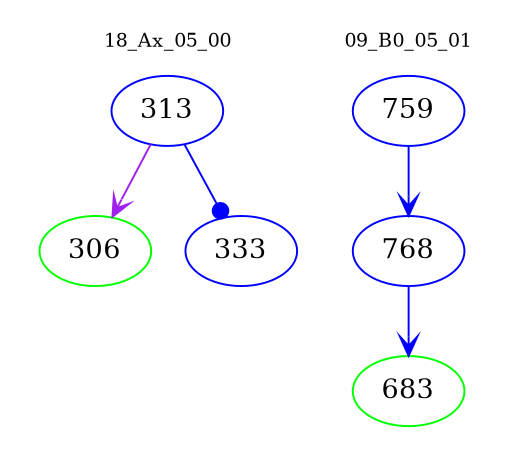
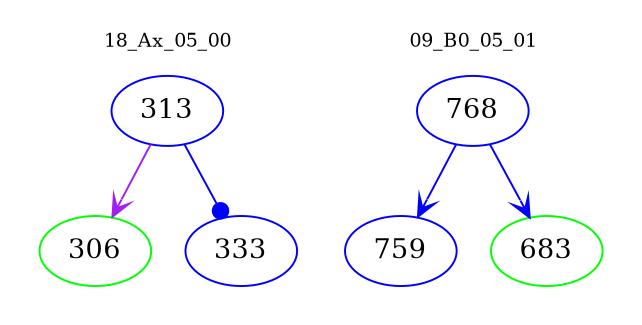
(409, 171) -> (442, 172)
